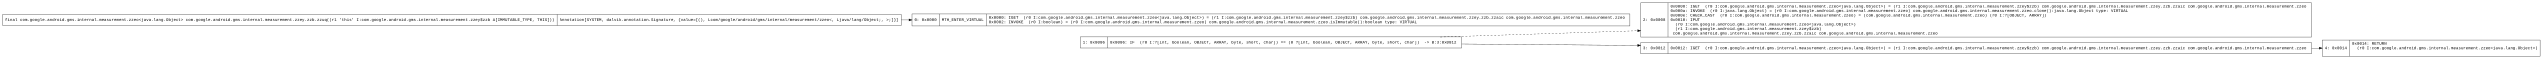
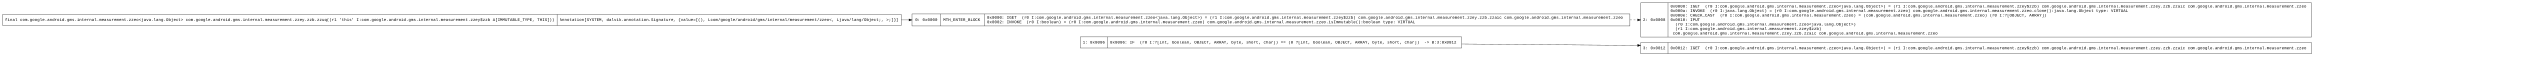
(963, 20) -> (962, 20)
(1539, 34) -> (1634, 20)
(2431, 48) -> none
